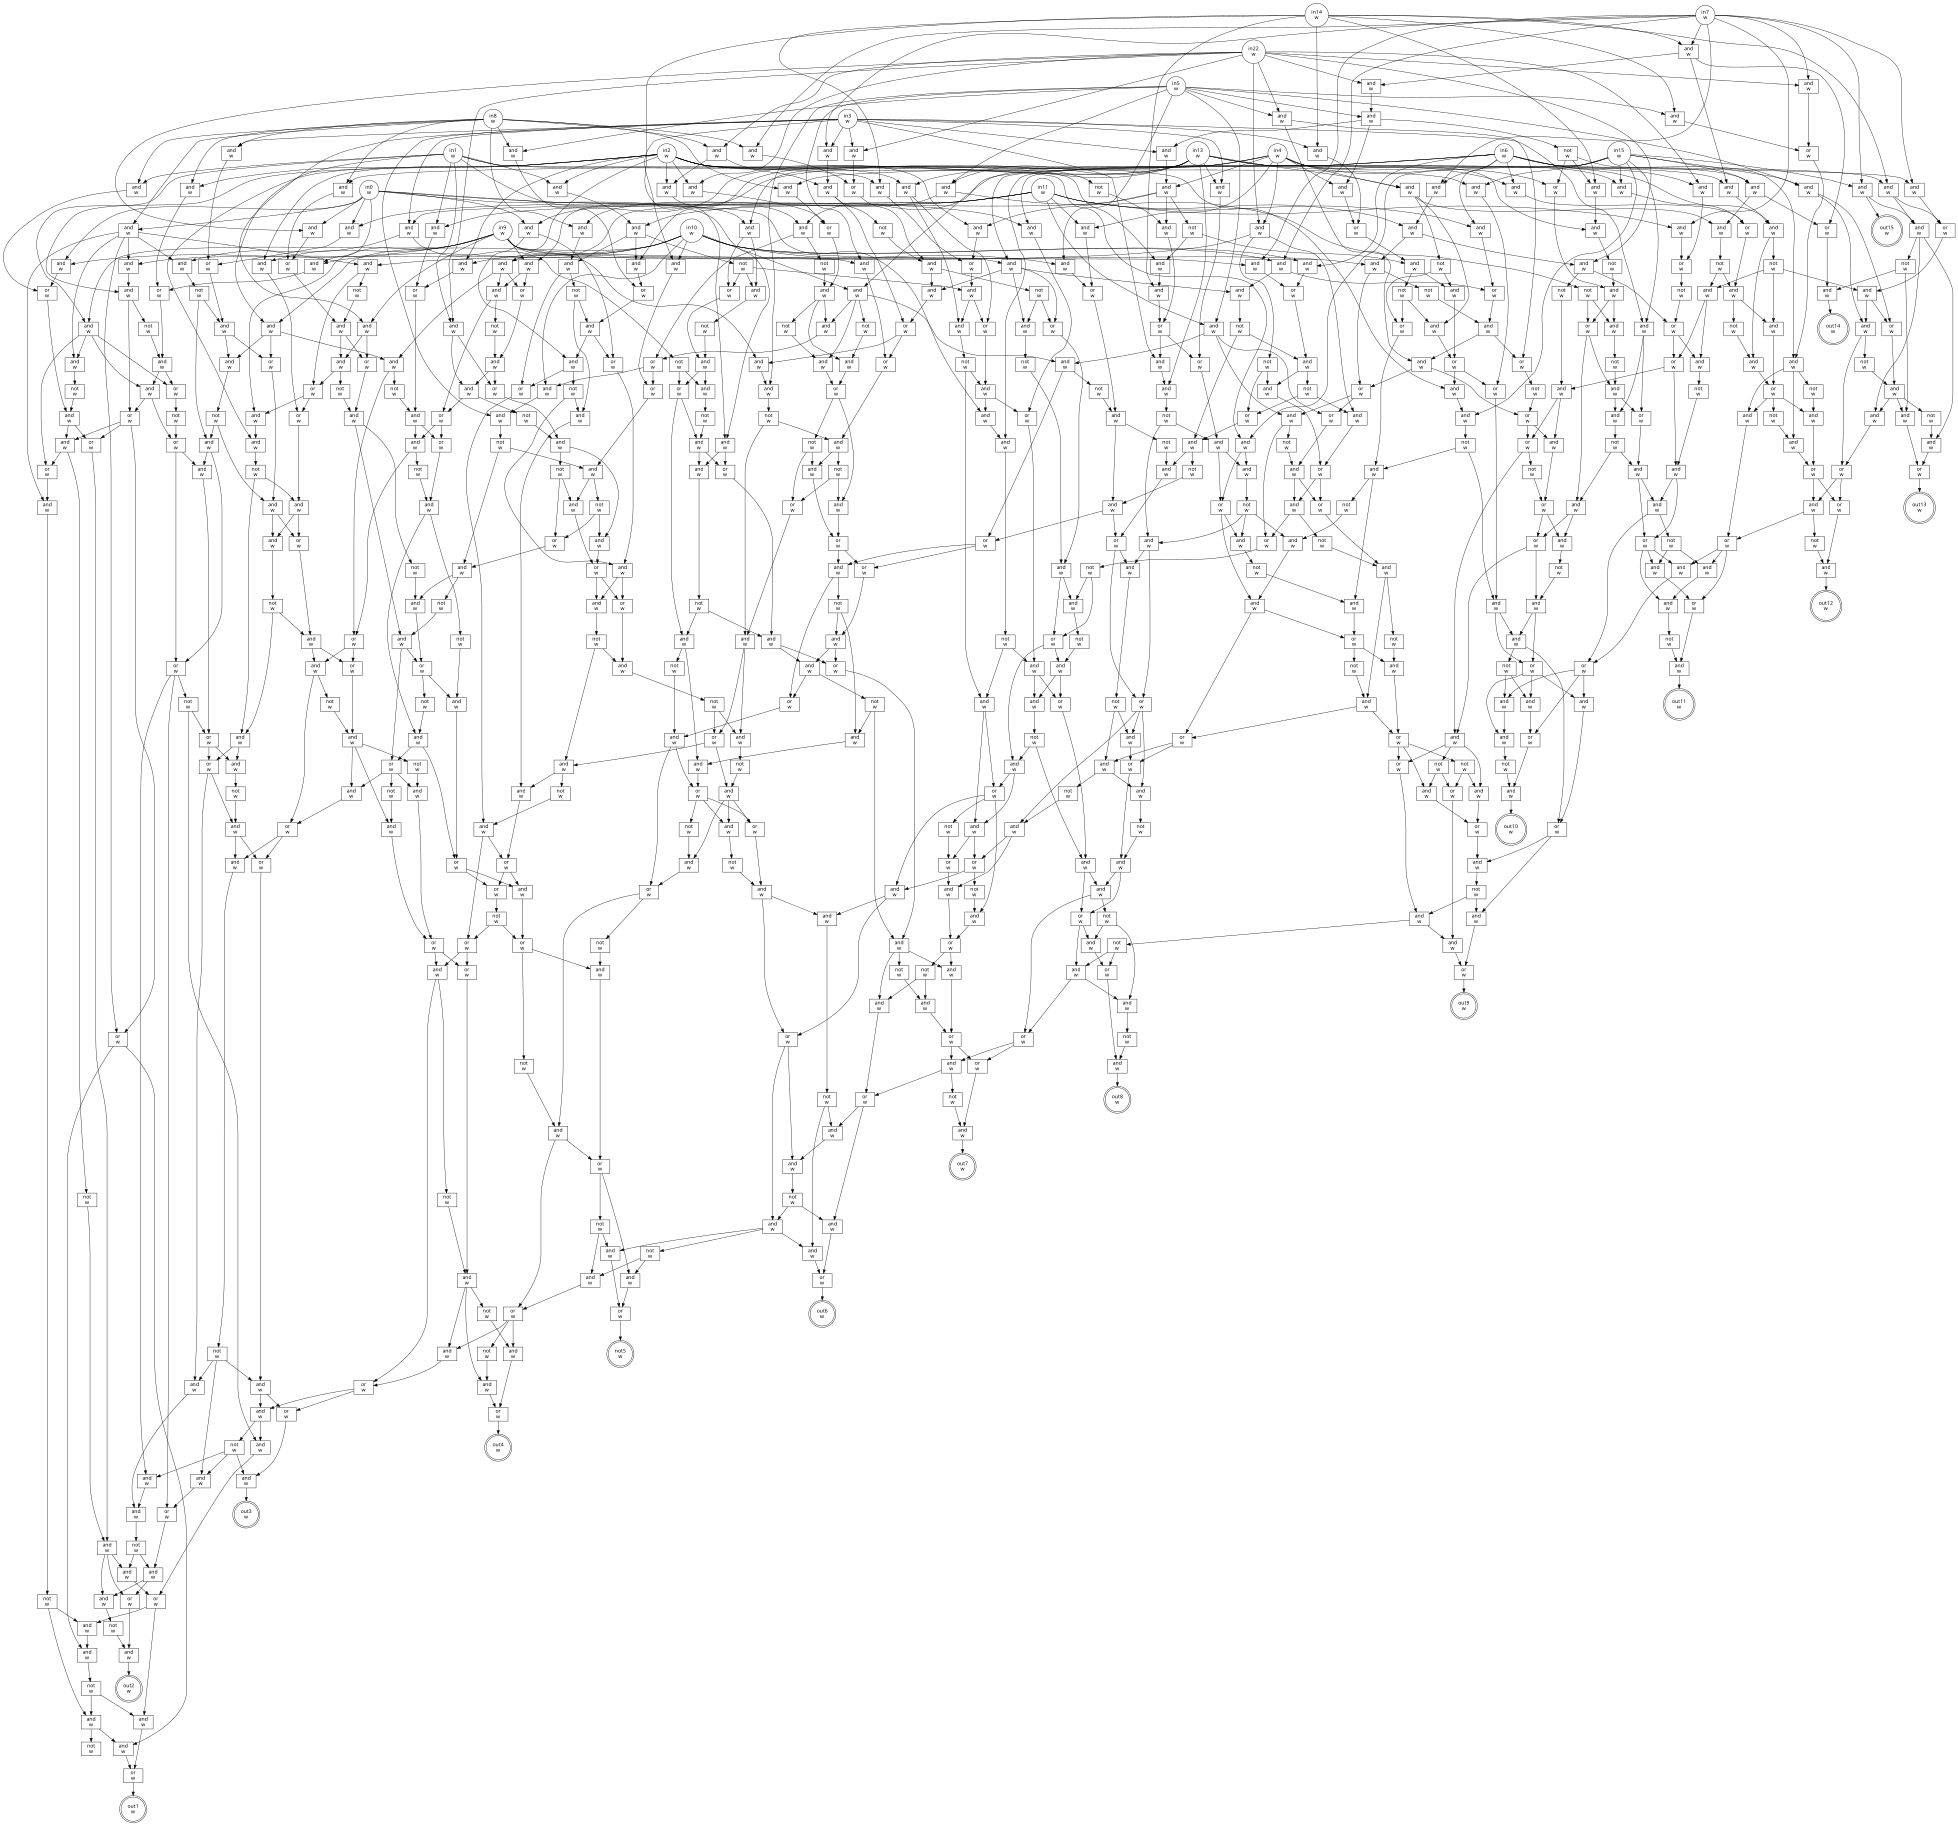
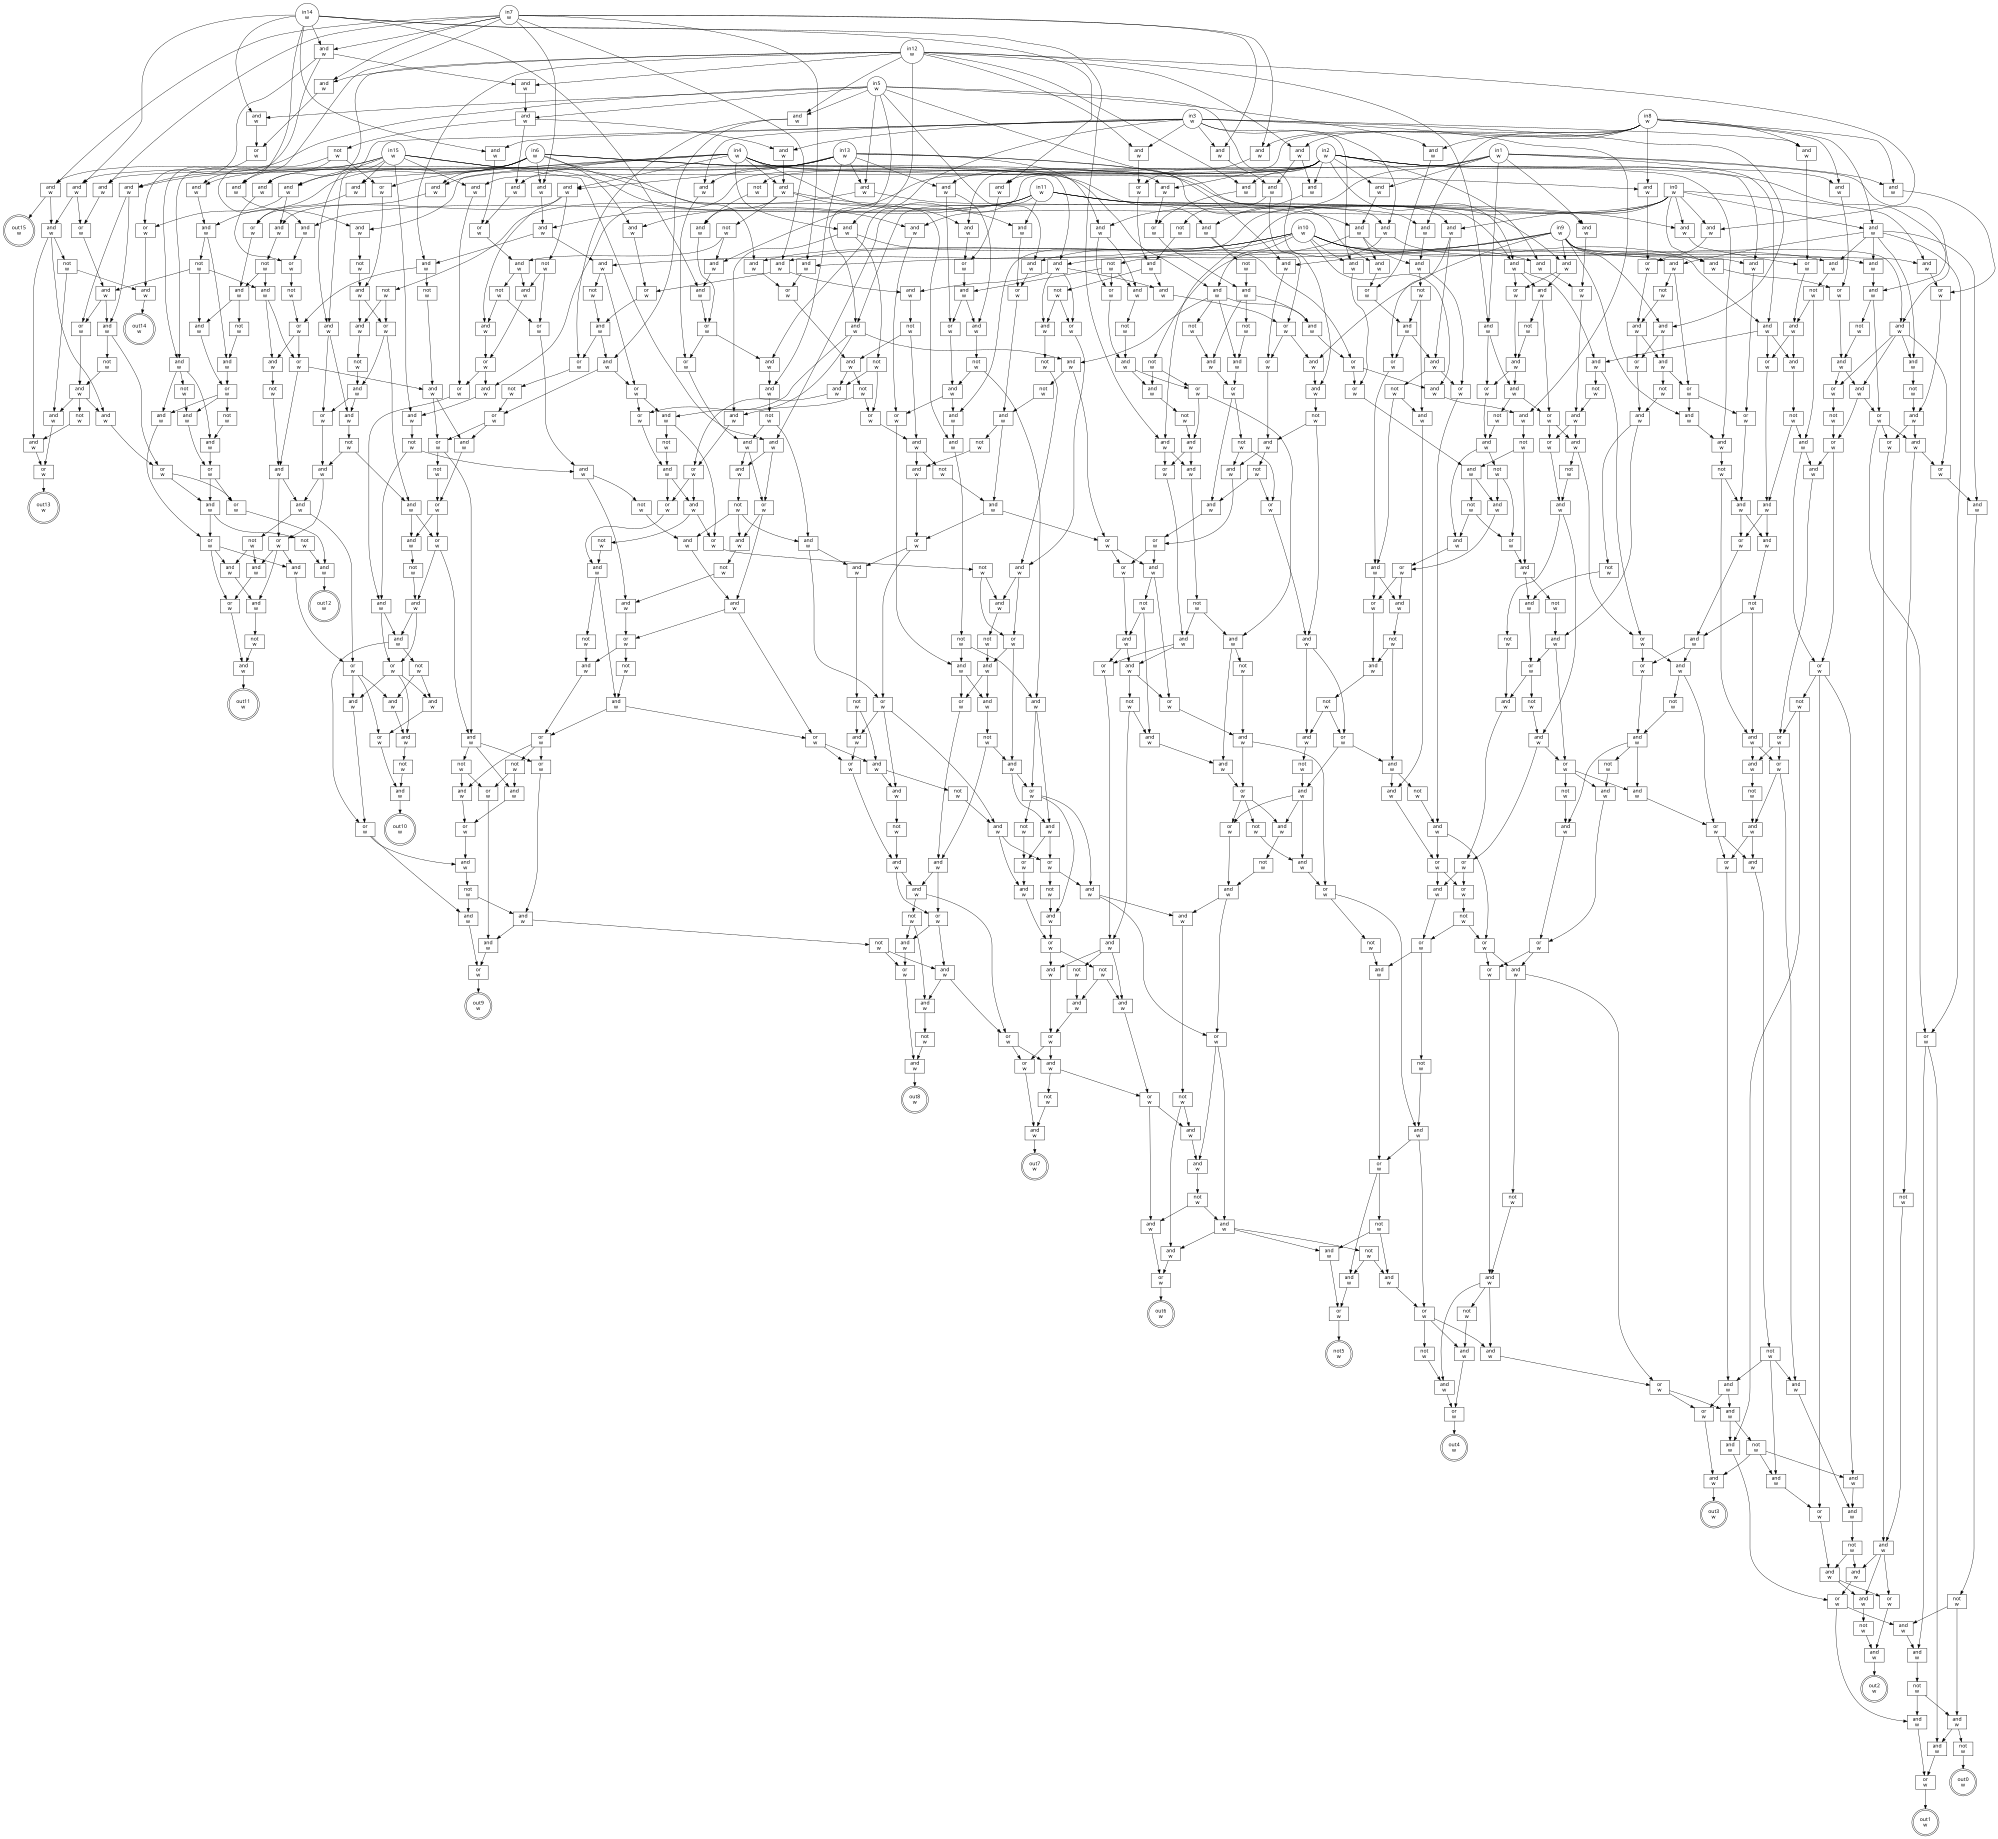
(1254, 52) -> (912, 52)
(369, 190) -> (1674, 190)
none -> (1963, 1782)
